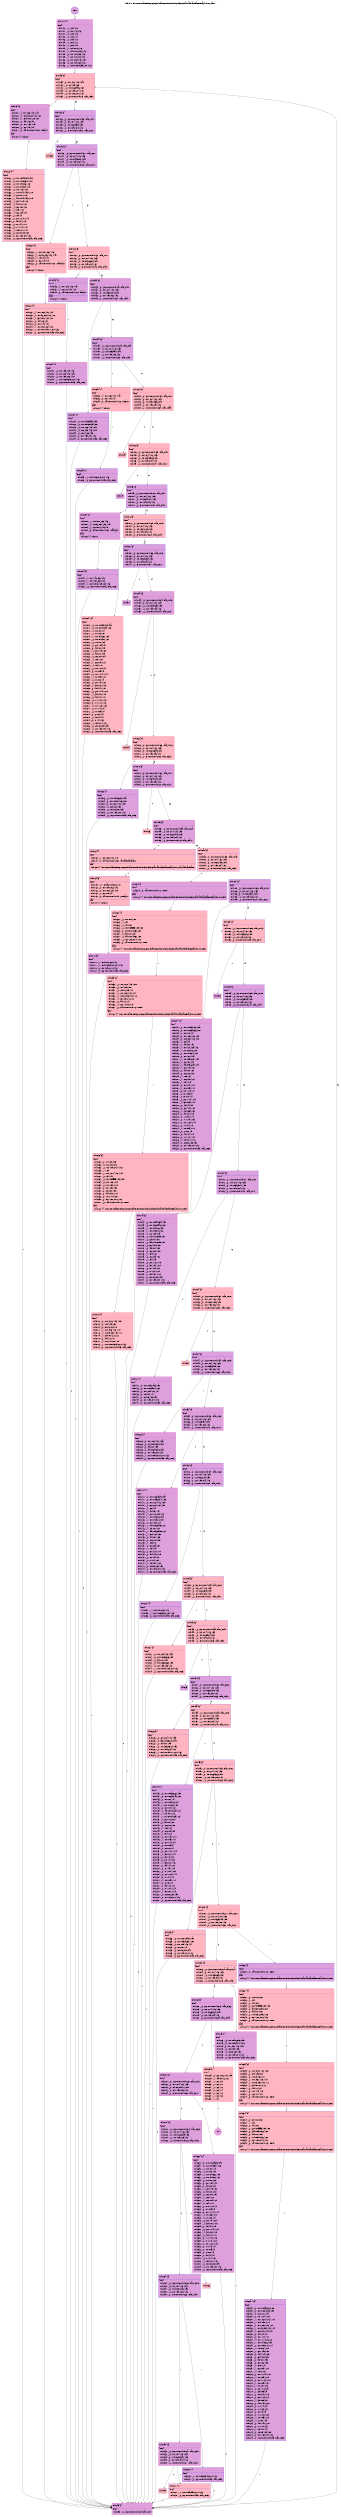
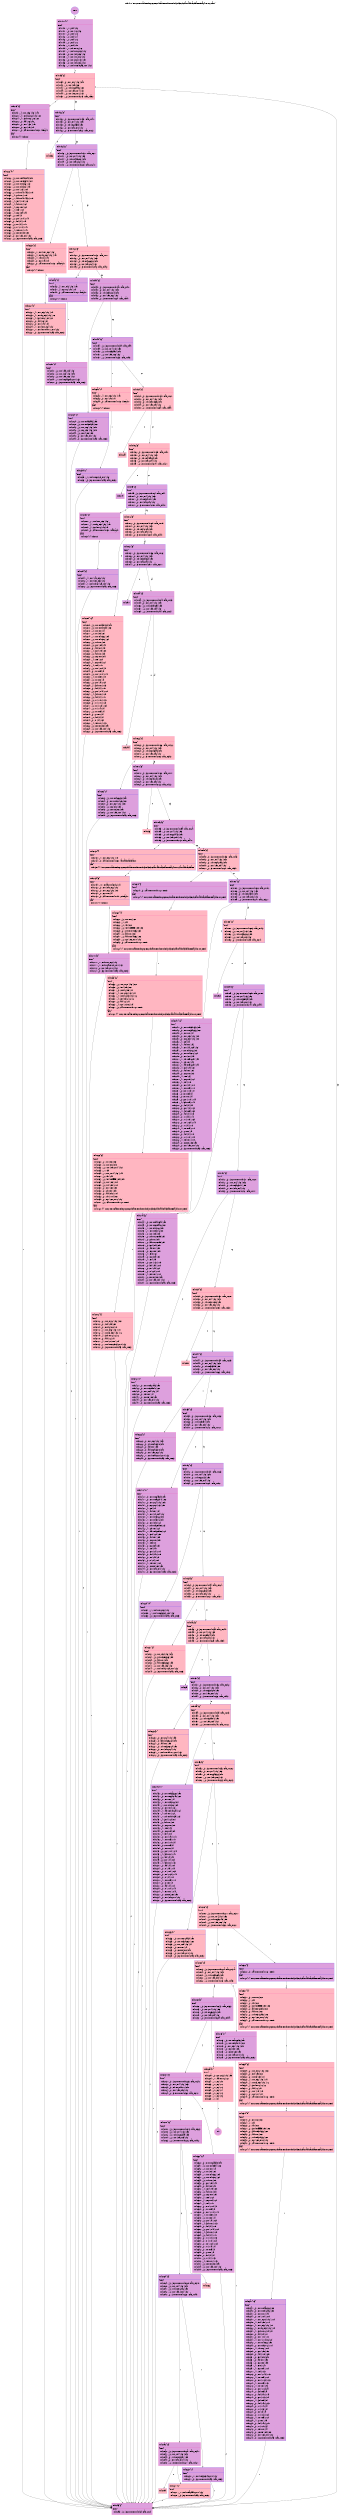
none -> (234, 875)
